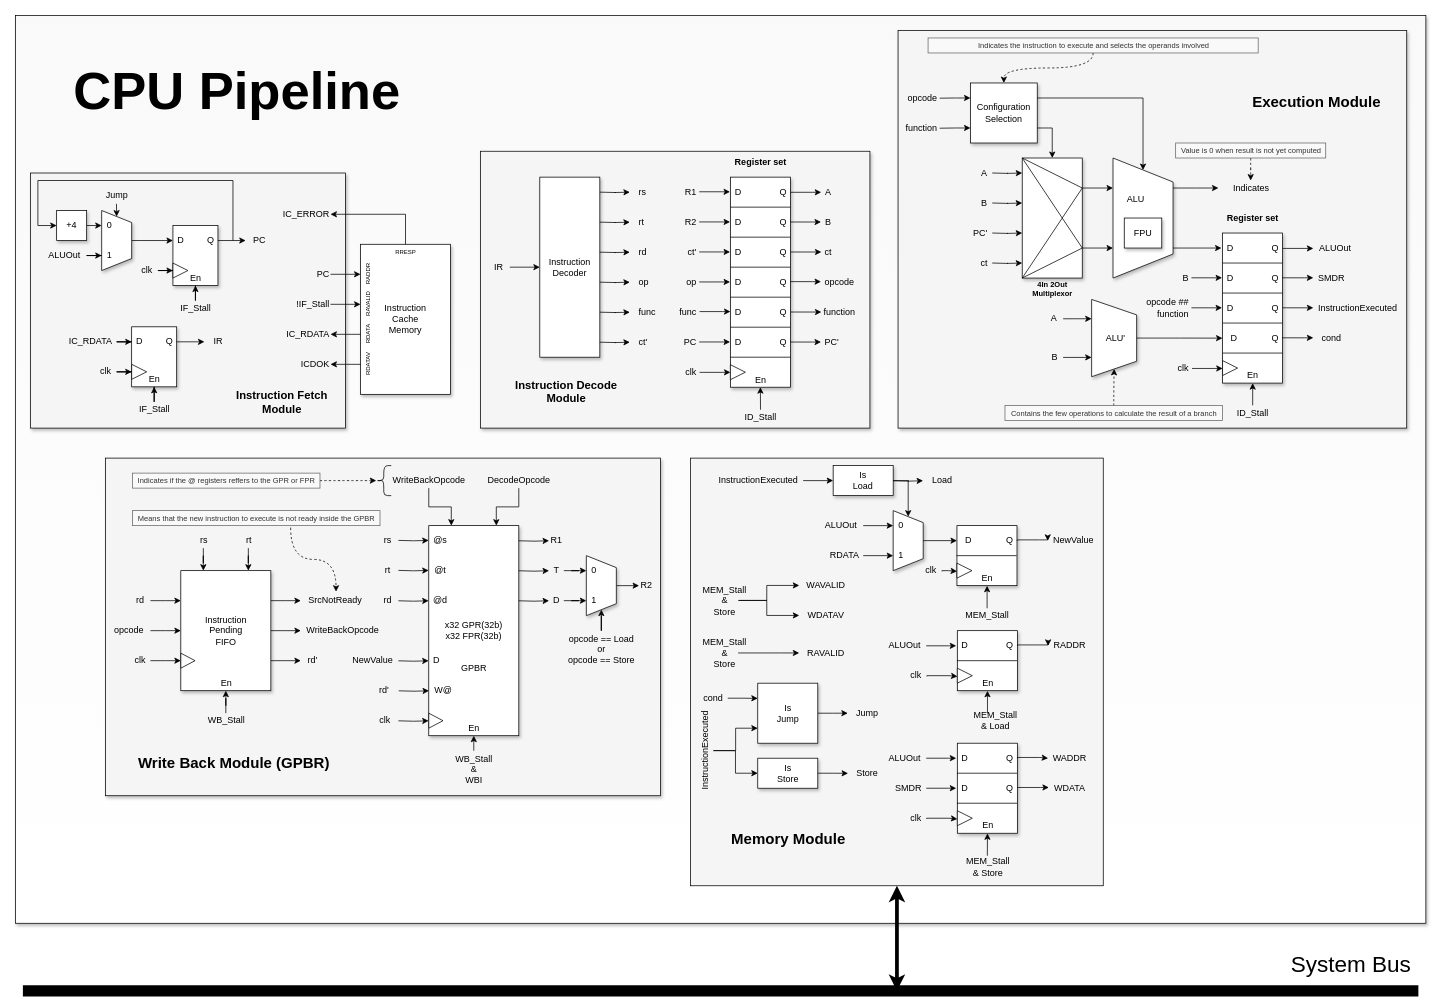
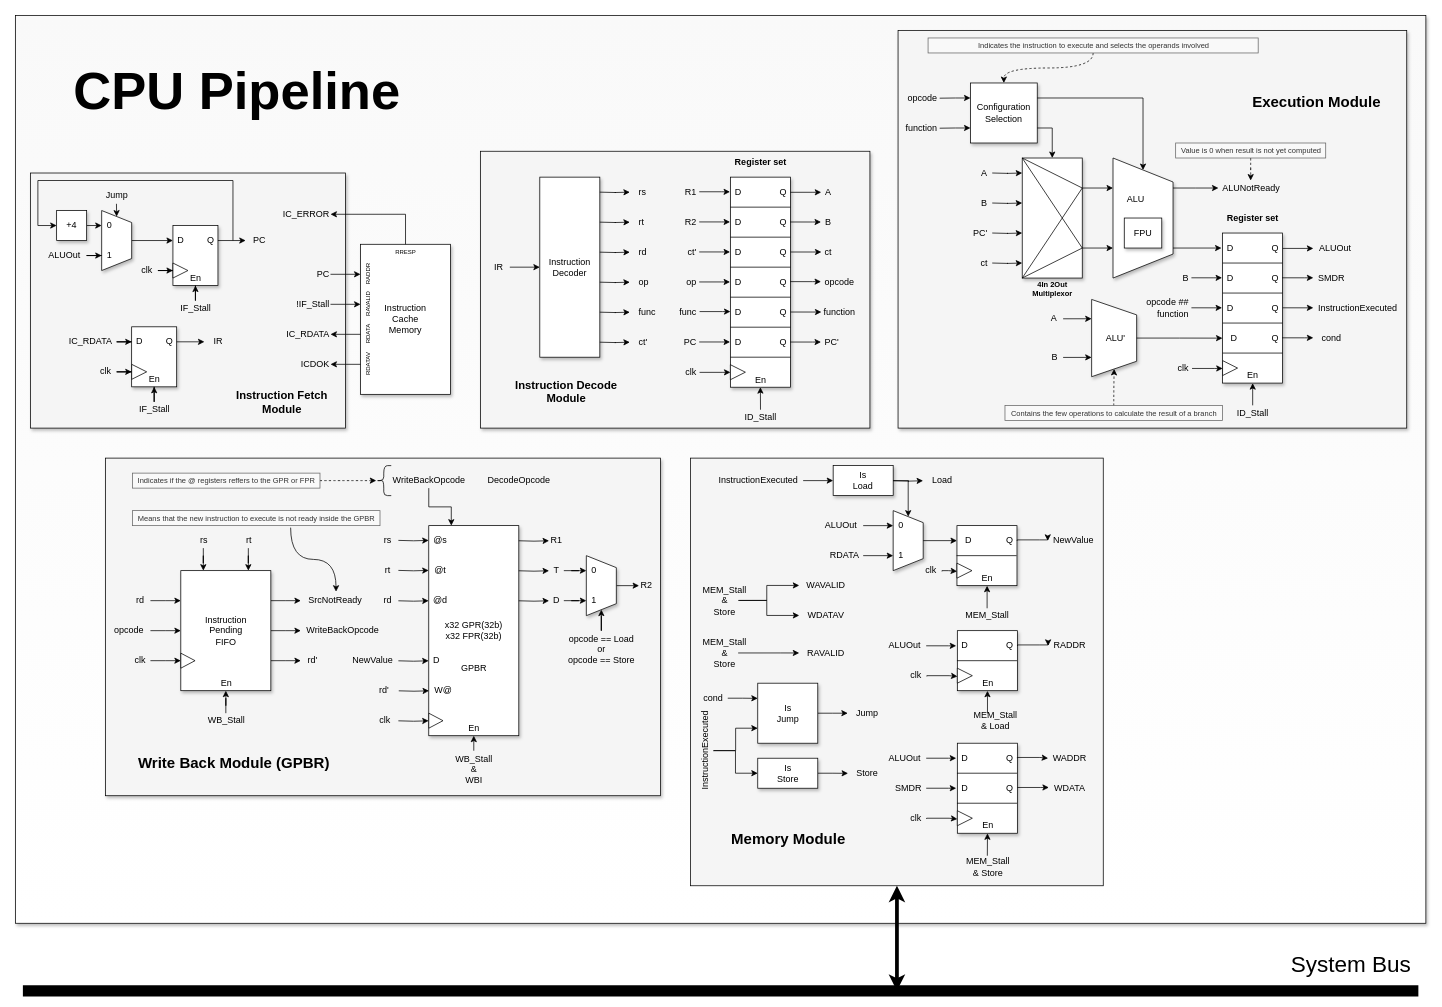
(1251, 188) -> (1251, 188)
(519, 498) -> none
(310, 559) -> (310, 559)
